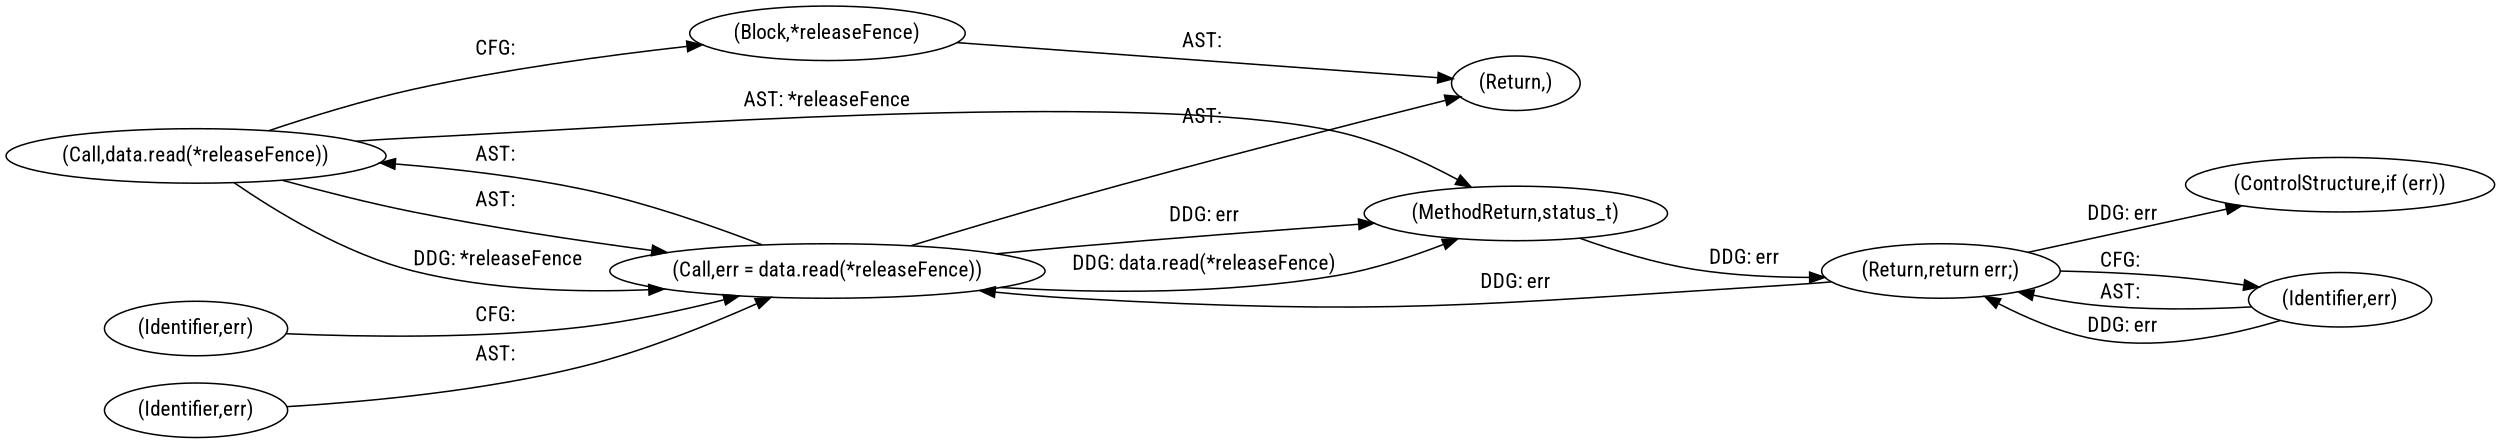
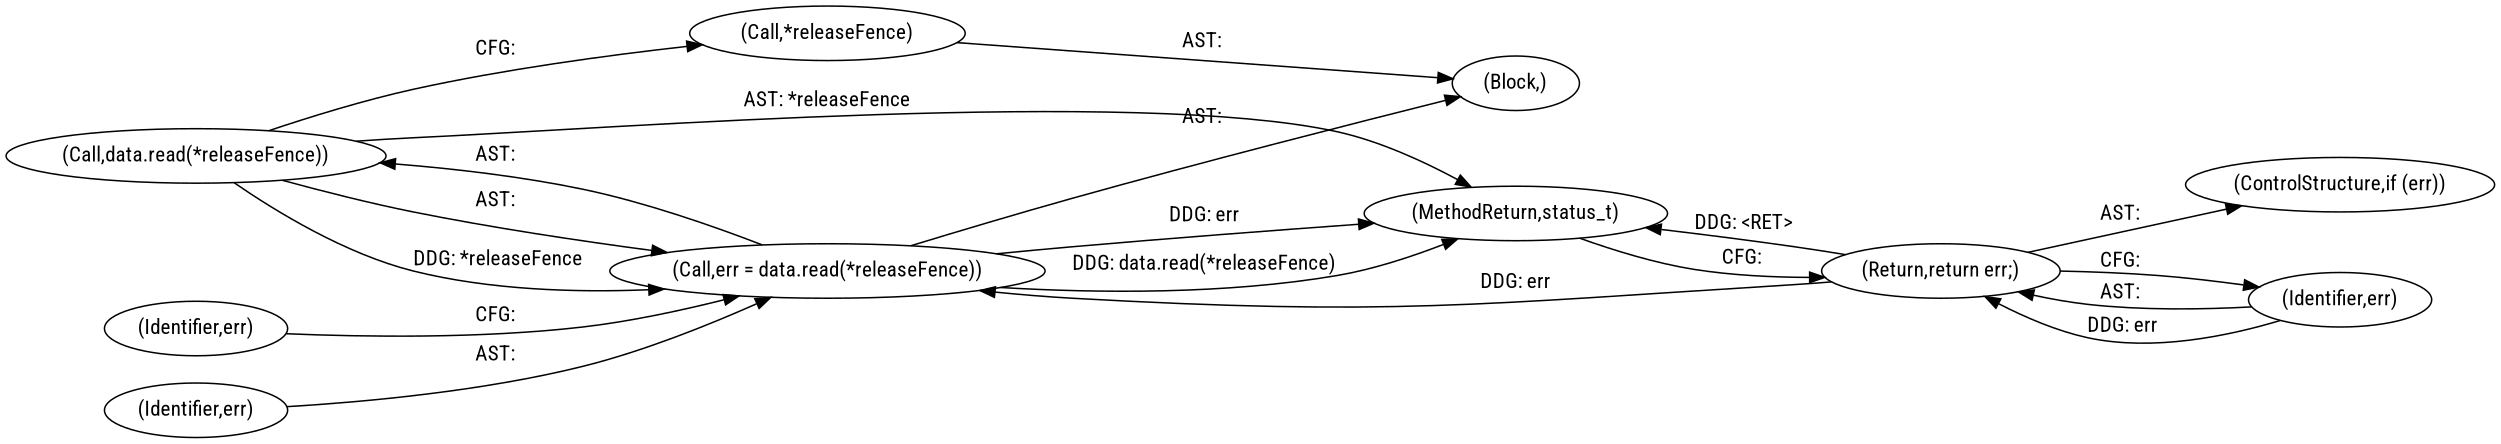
(827, 33) -> (827, 33)
(1516, 83) -> (1516, 83)
(2123, 214) -> (2123, 214)
none -> (1754, 241)
(1745, 258) -> (1745, 258)
